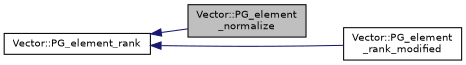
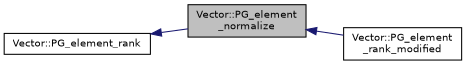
(252, 46) -> (330, 33)
